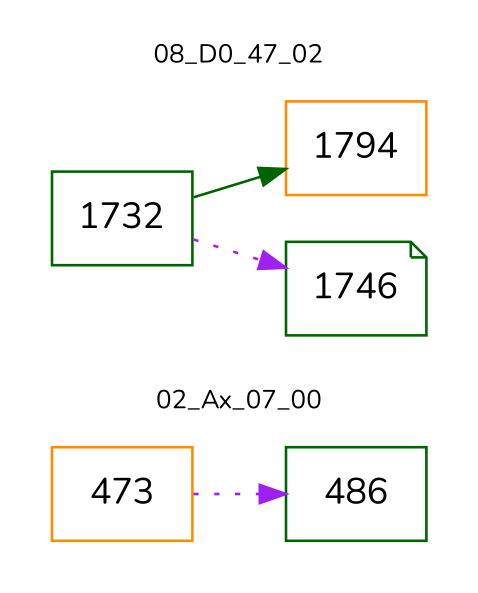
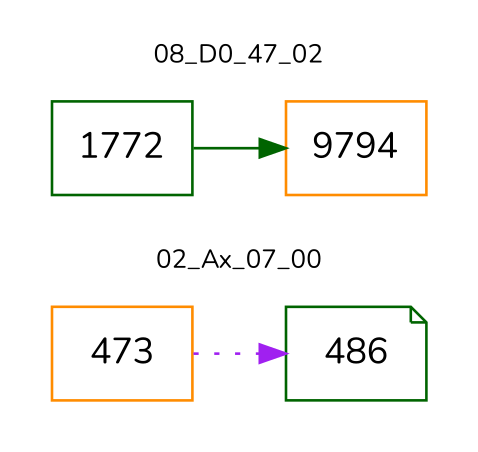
(356, 148) -> (356, 148)
(122, 218) -> (122, 148)
(356, 289) -> none
(356, 494) -> (356, 354)
